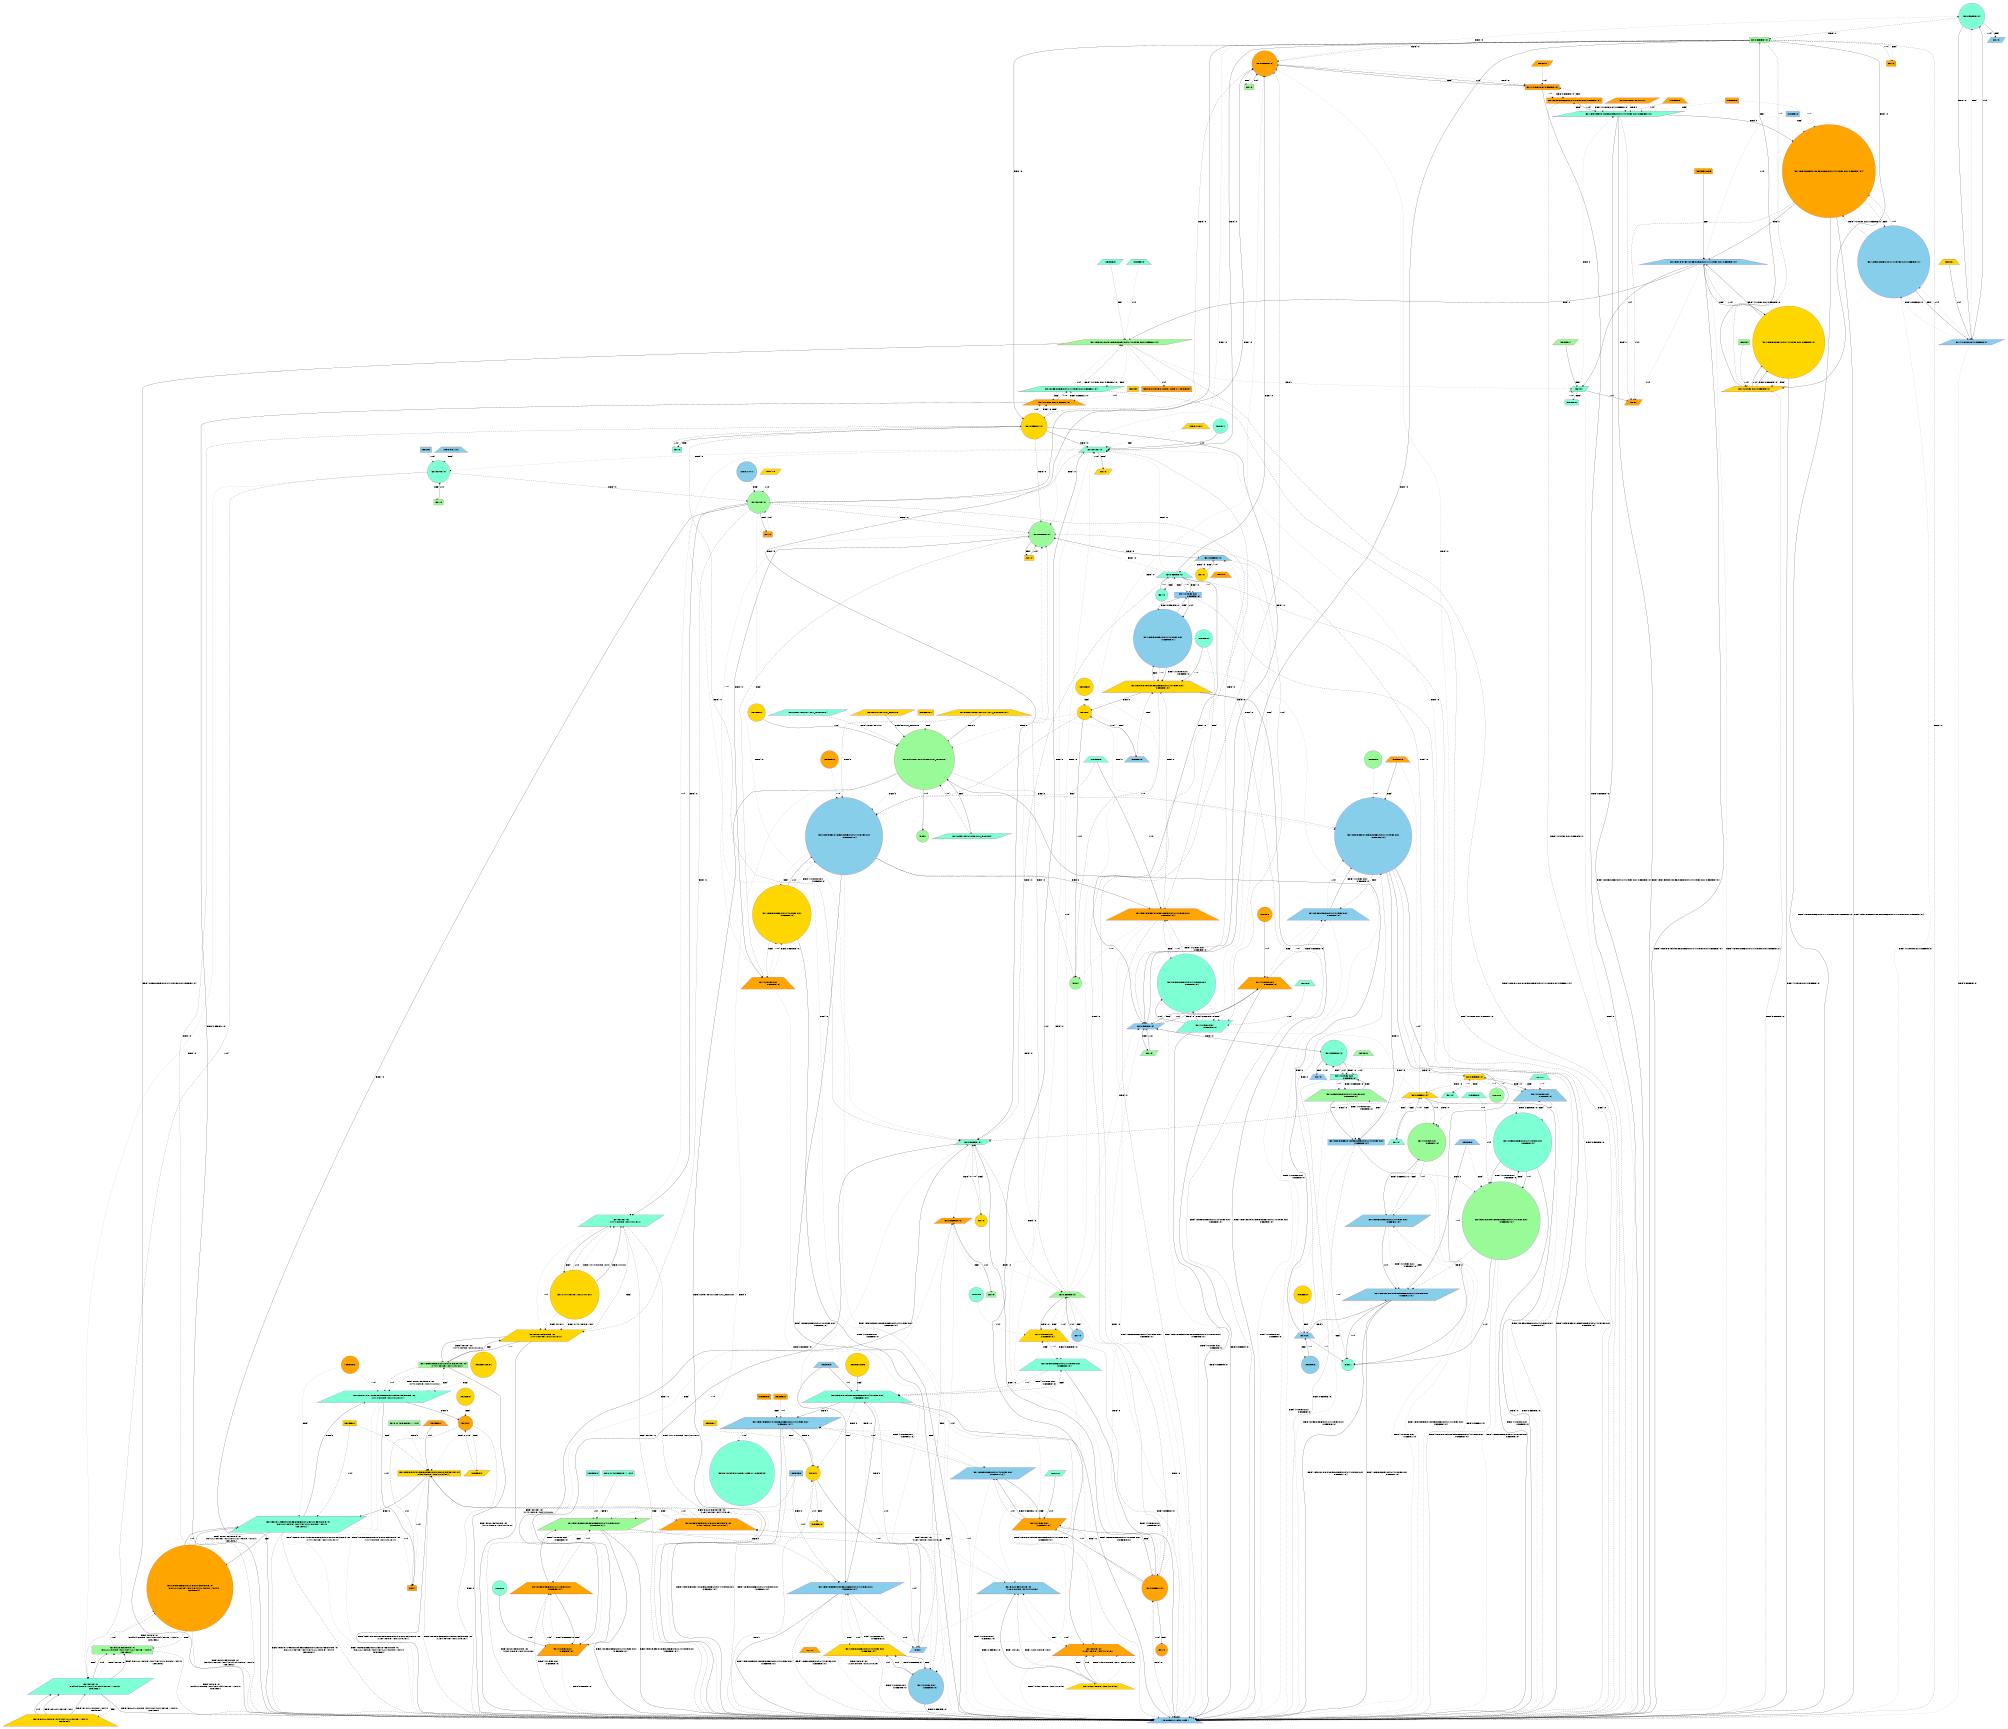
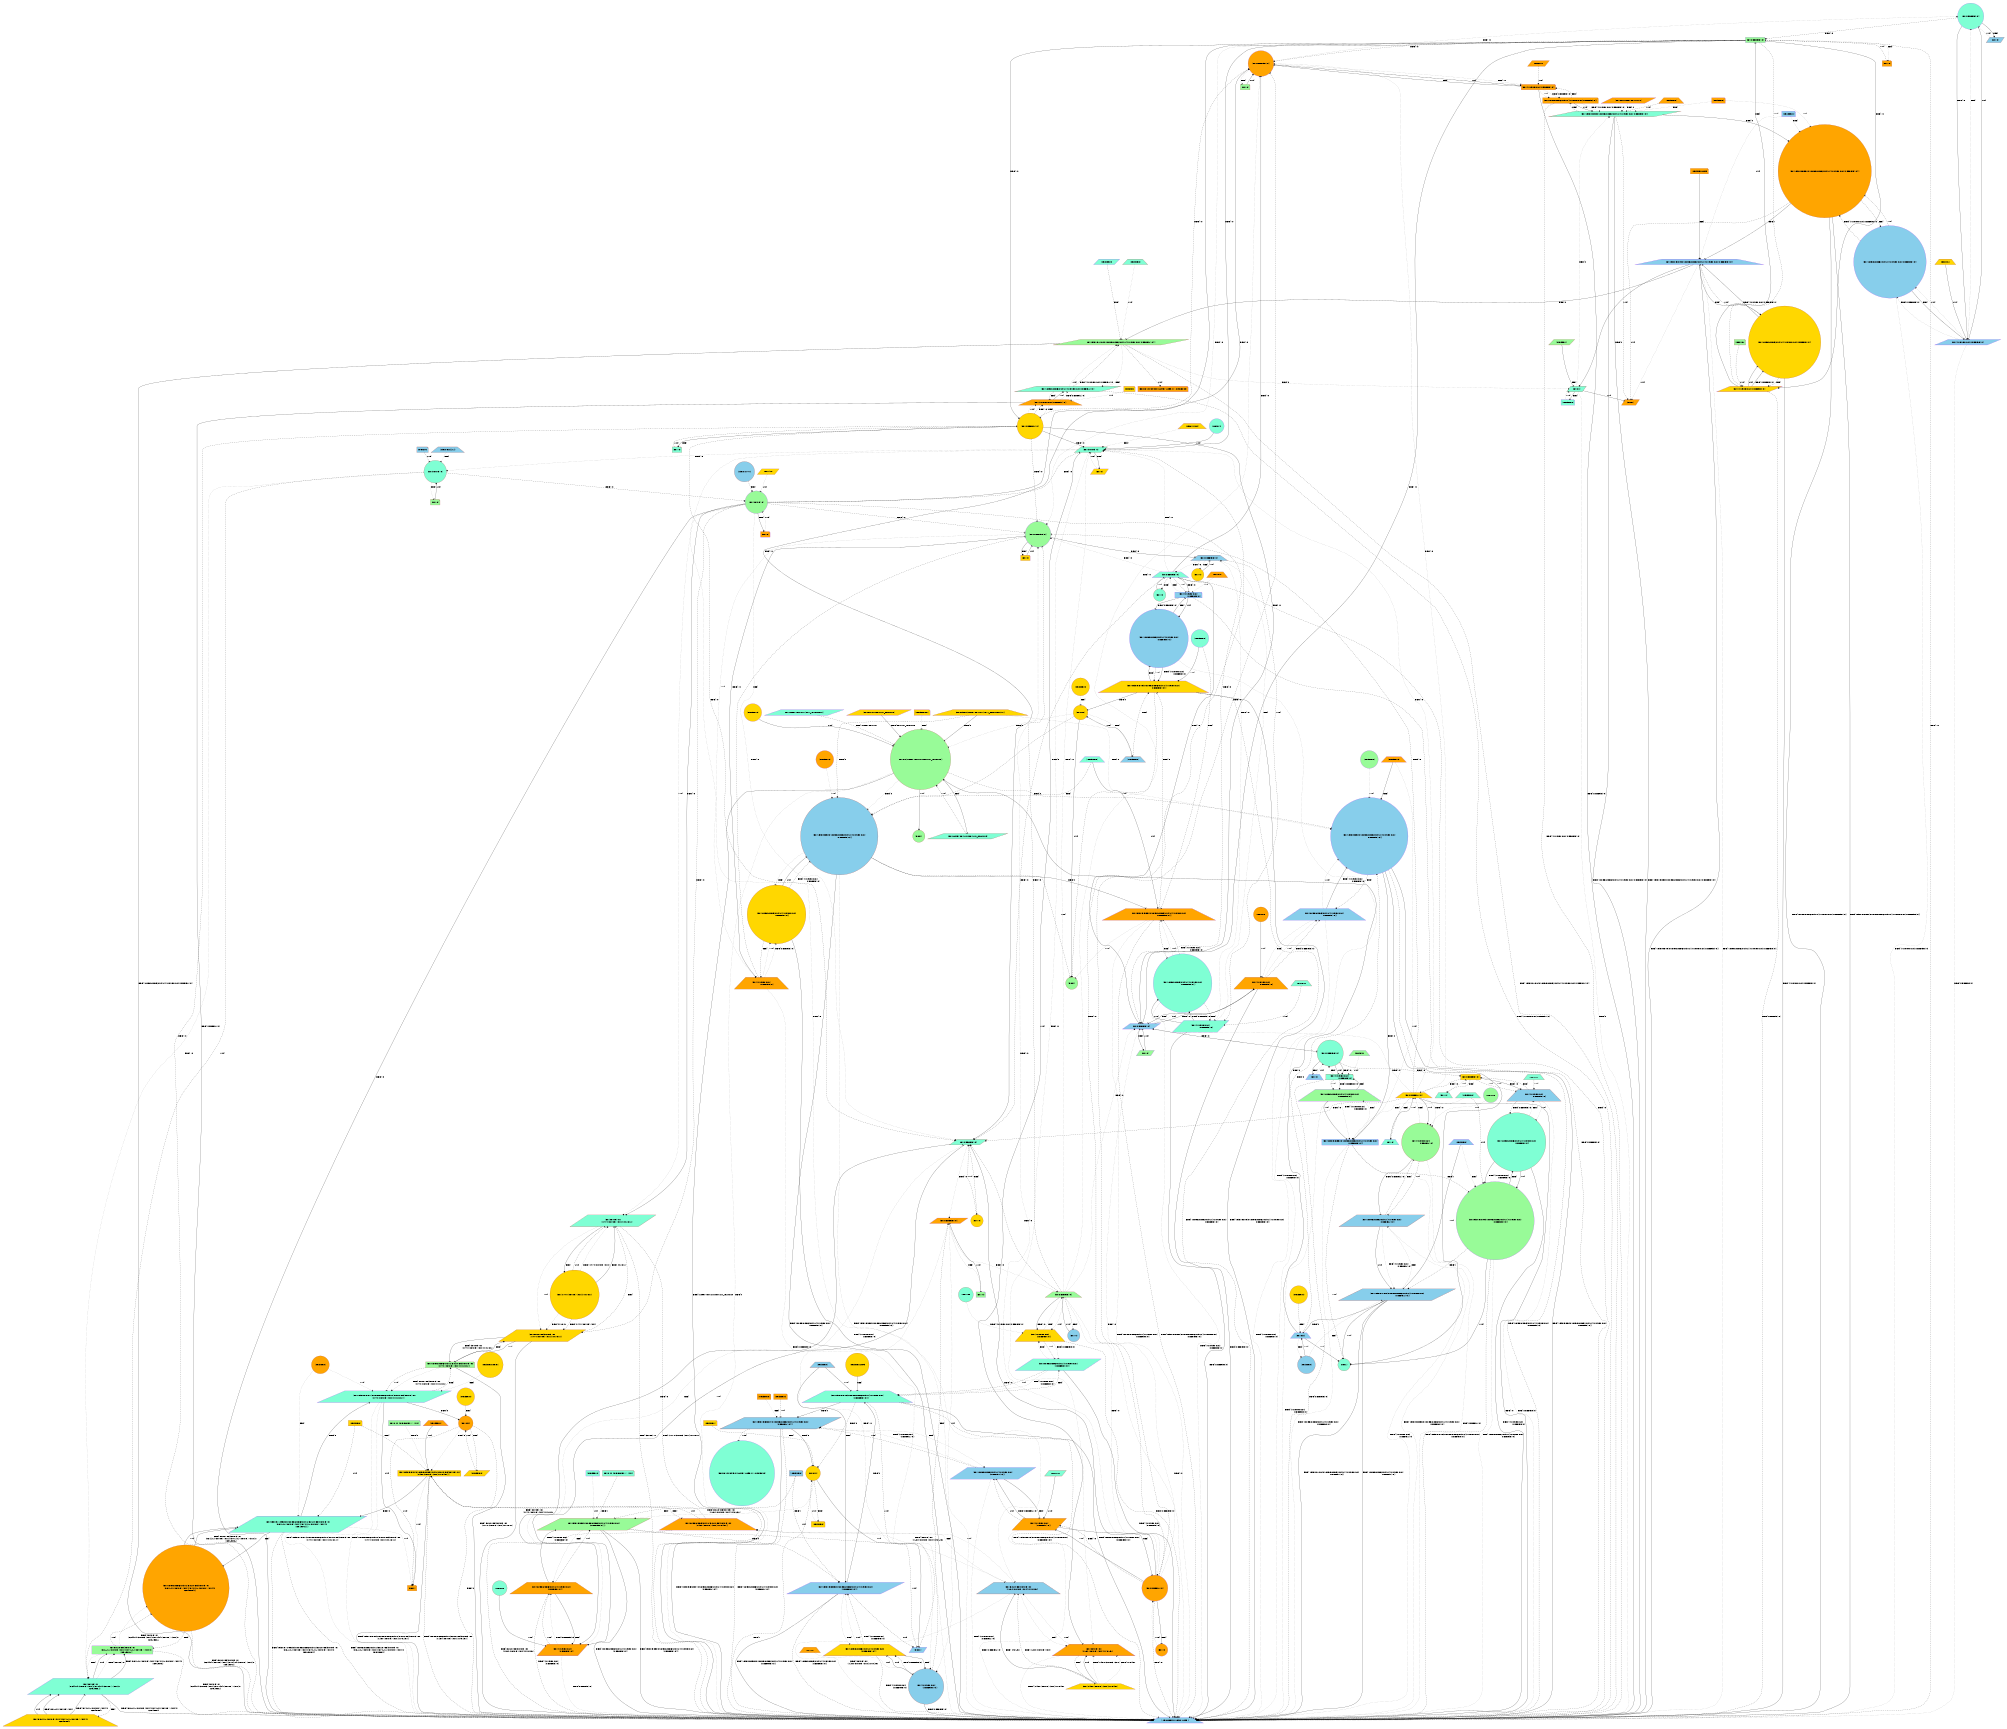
(998, 1324) -> (1007, 1324)
(1061, 1365) -> (1058, 1365)
